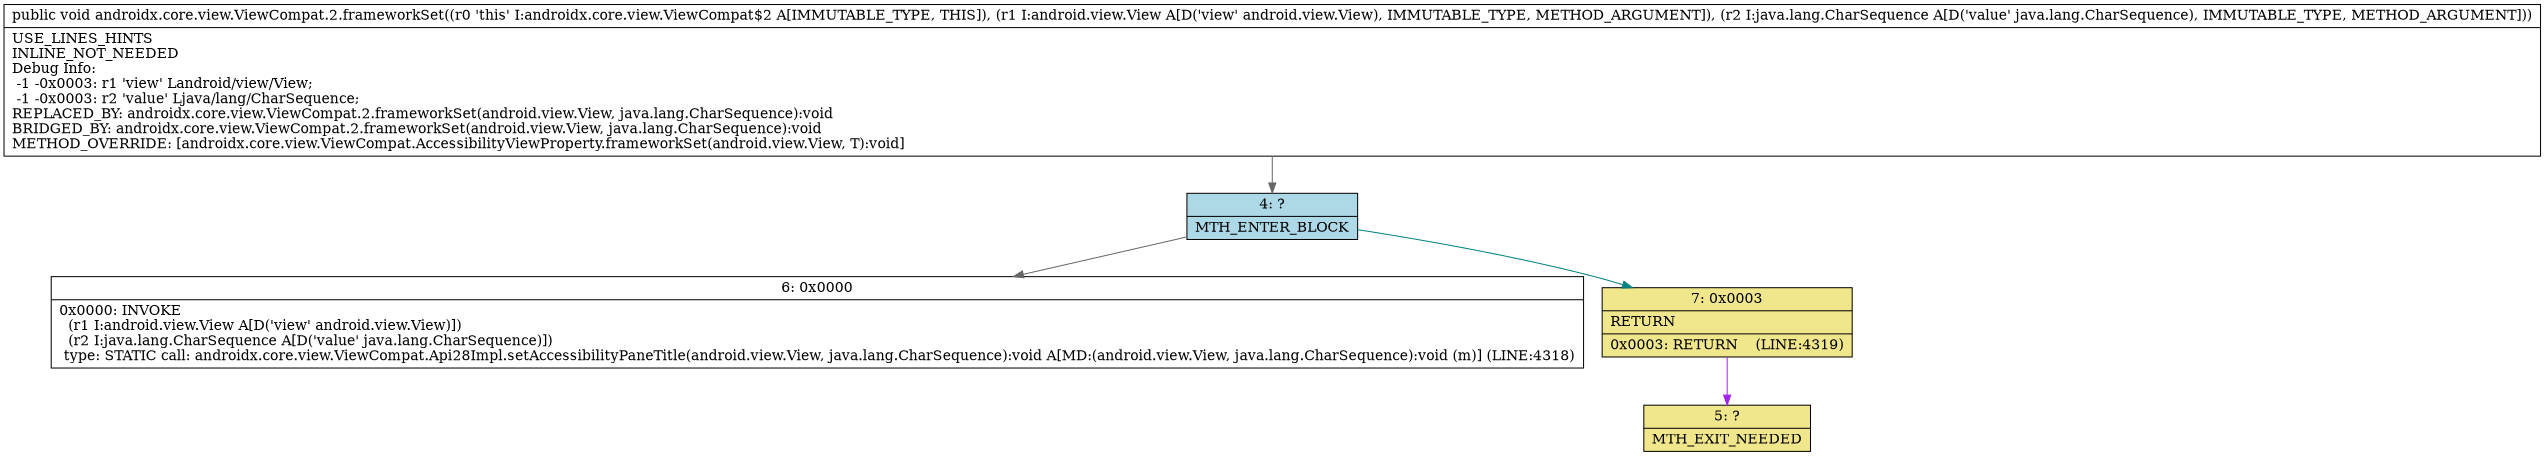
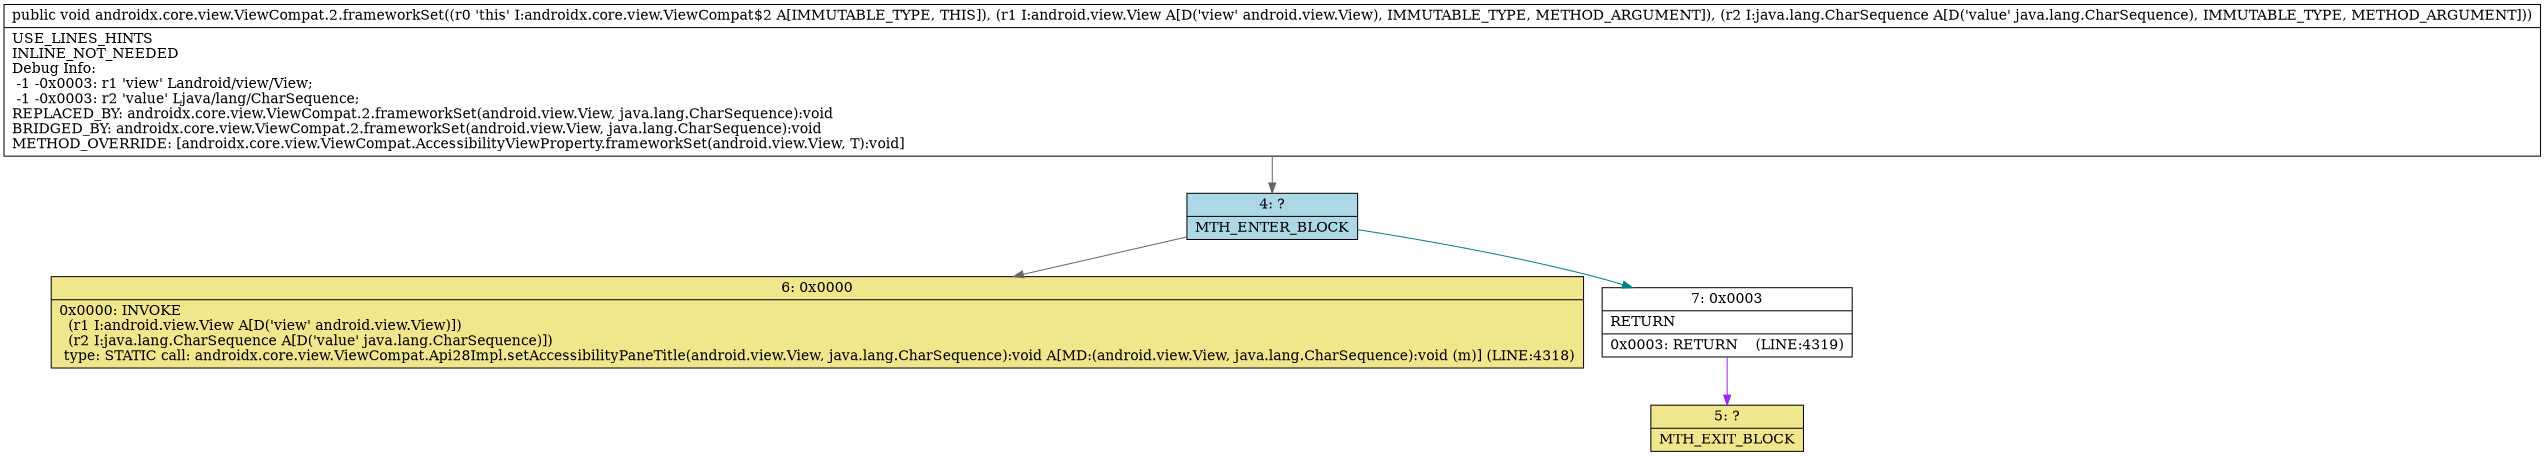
(817, 322) -> (817, 322)
(1727, 322) -> (1727, 322)
(1727, 439) -> (1727, 439)
